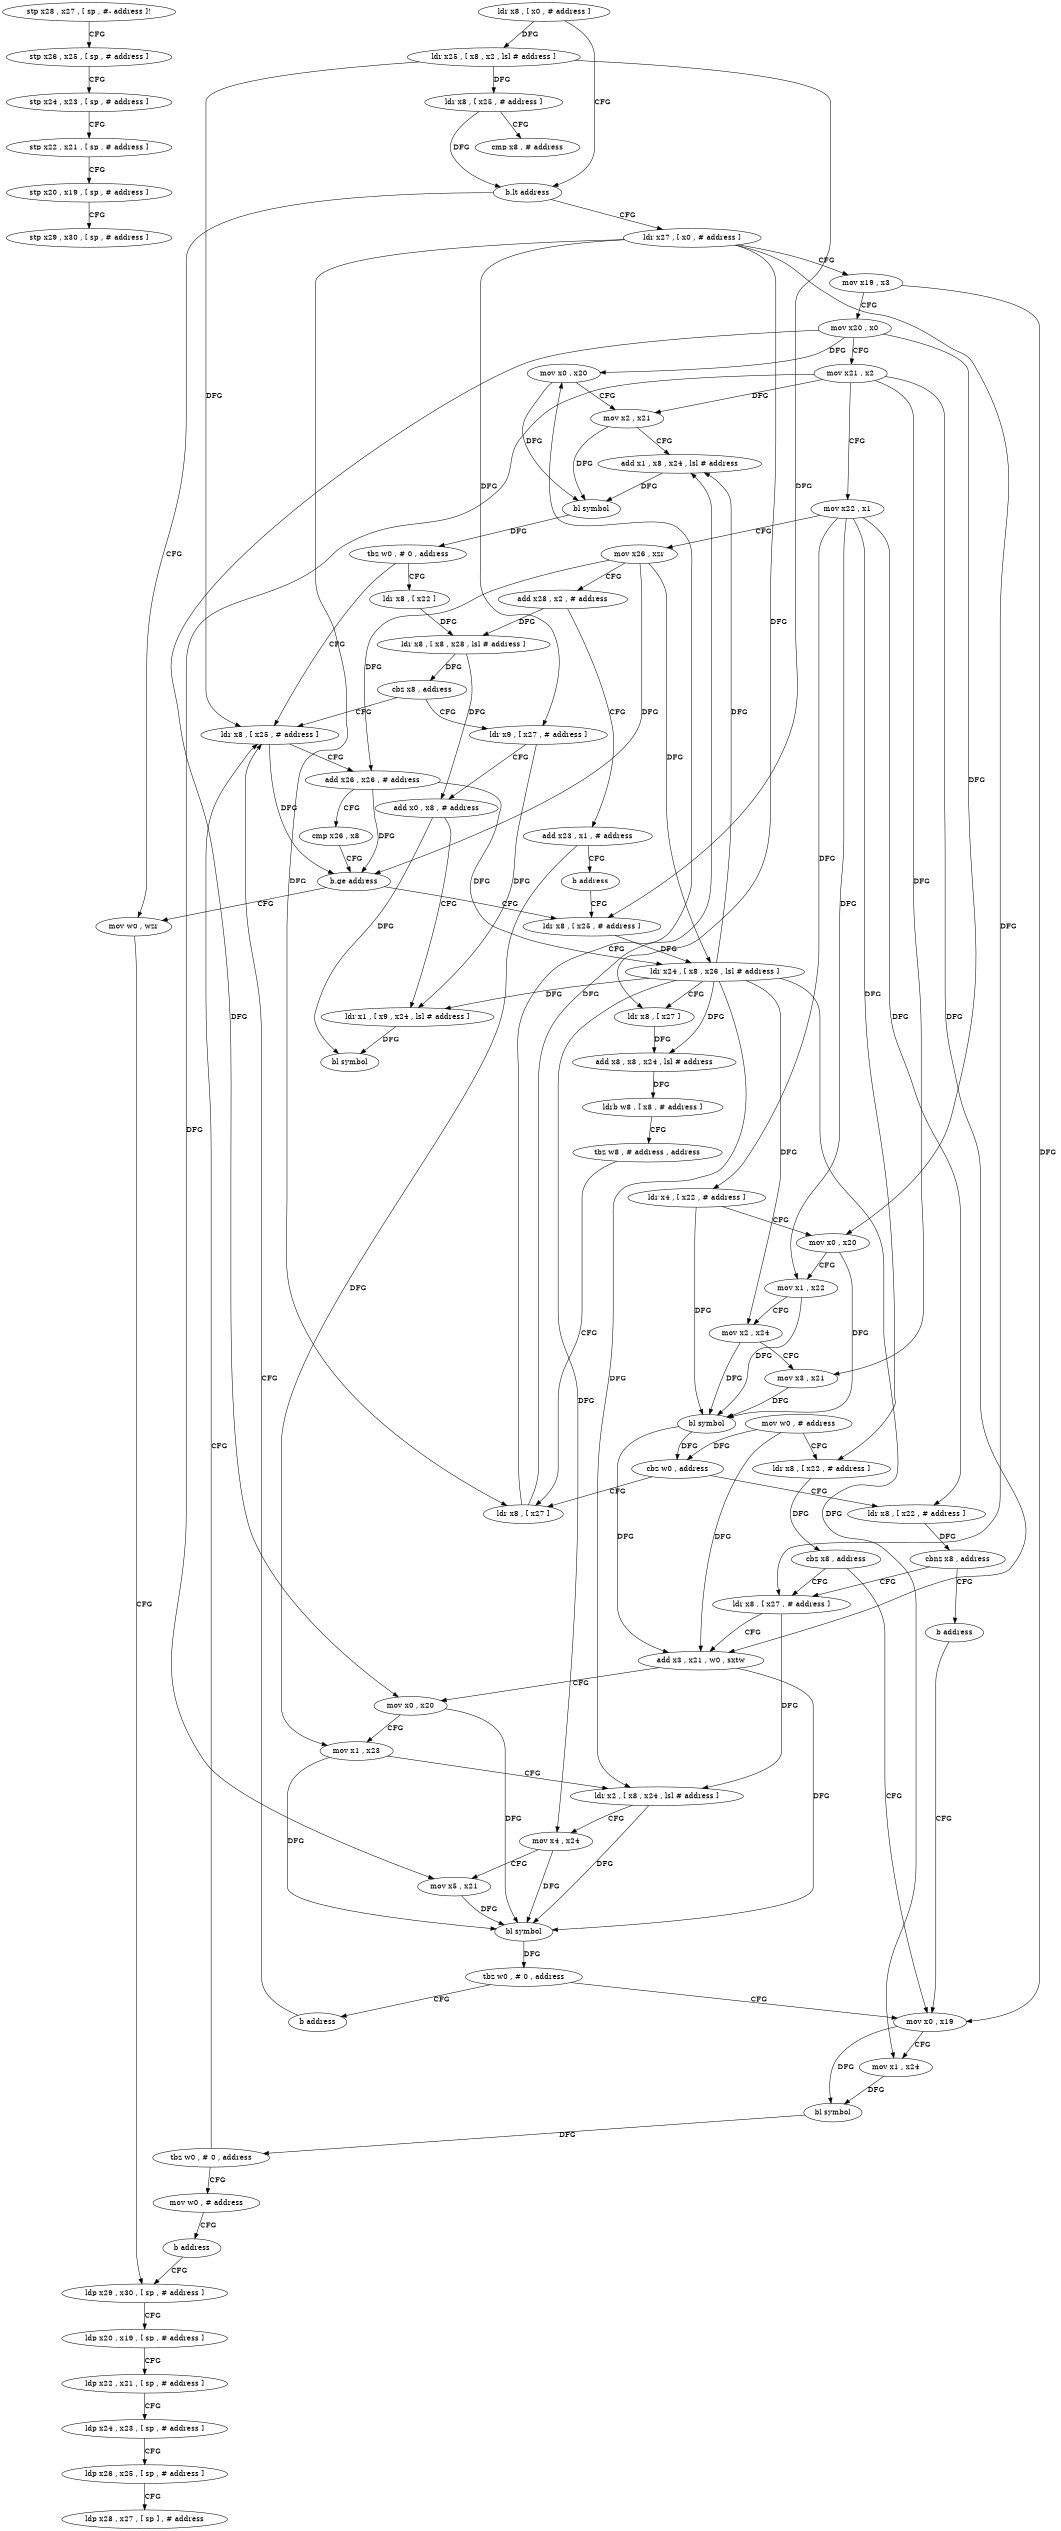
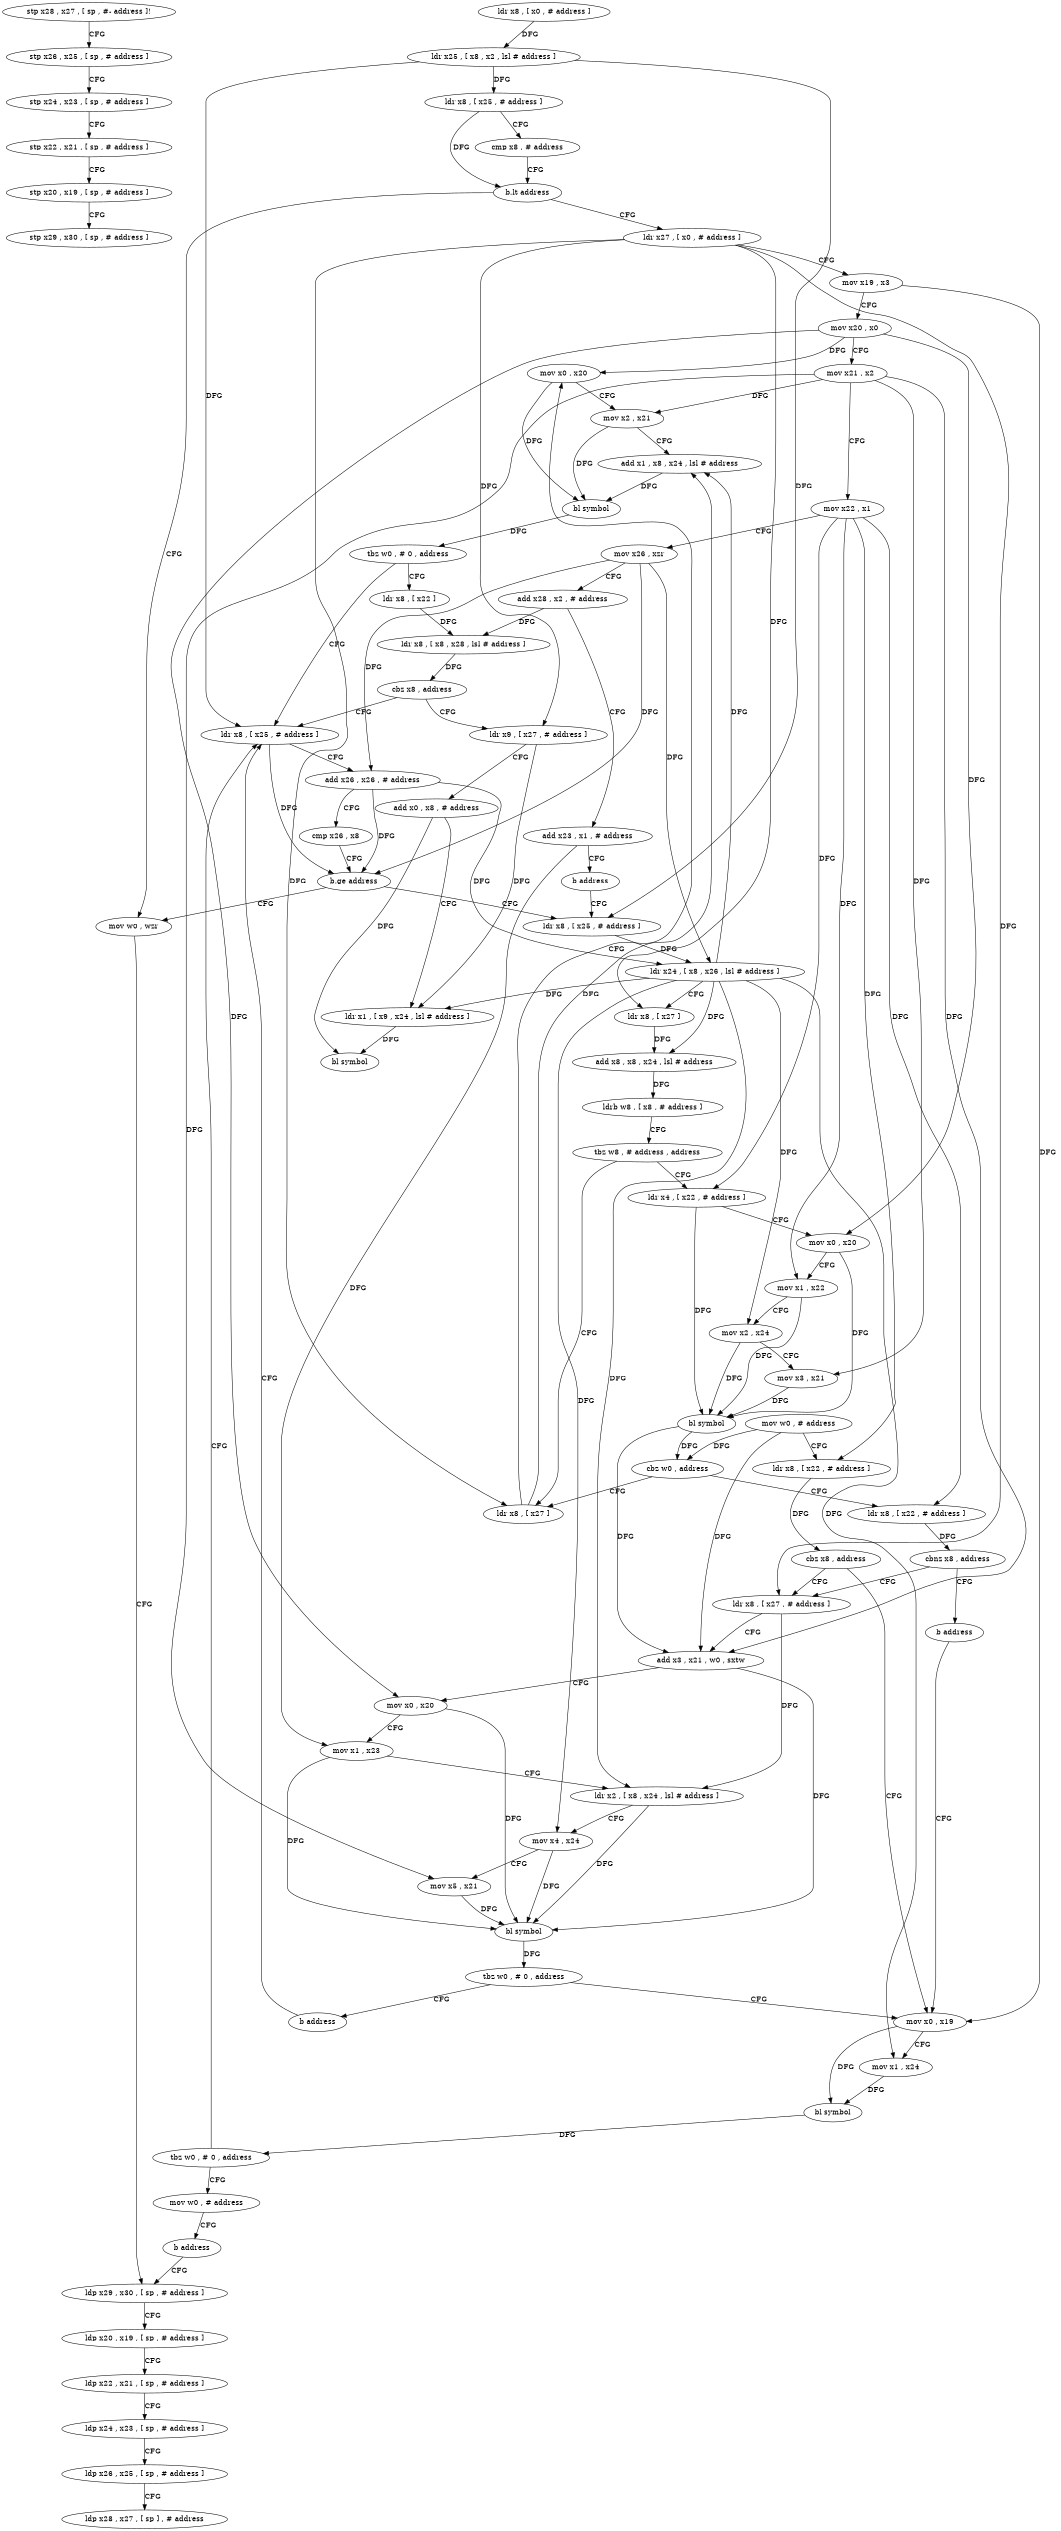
(595, 106) -> (527, 168)
(466, 721) -> none
none -> (670, 1174)
